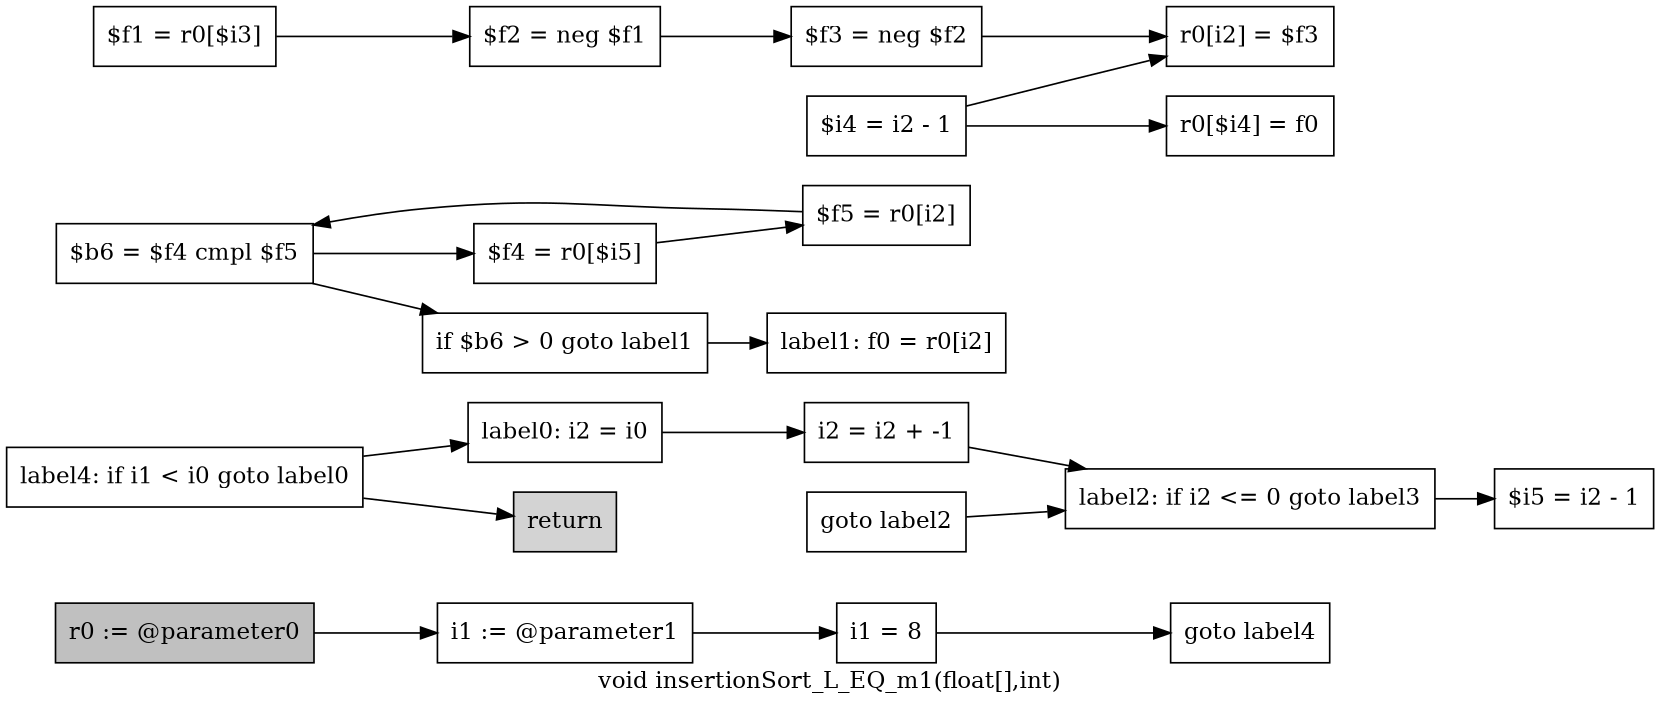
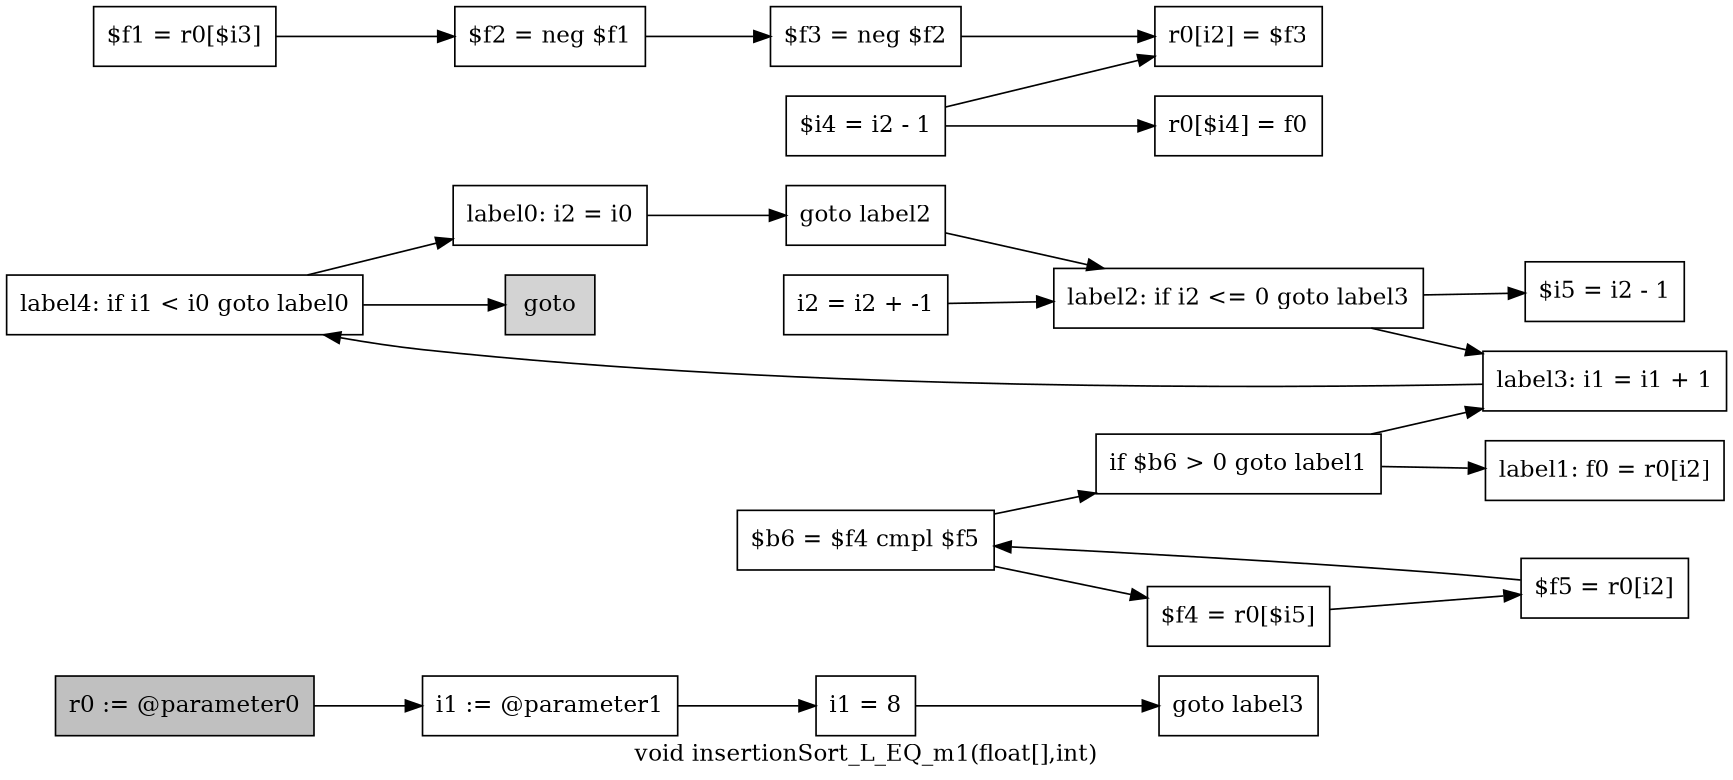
none -> (1605, 381)
(725, 432) -> (708, 215)
(565, 522) -> (550, 305)
(1250, 633) -> (1239, 706)
